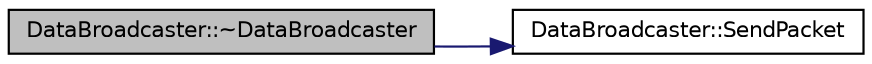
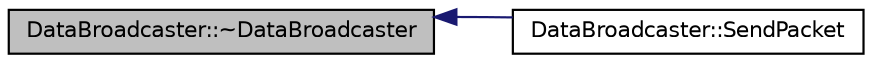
(462, 47) -> (485, 17)
